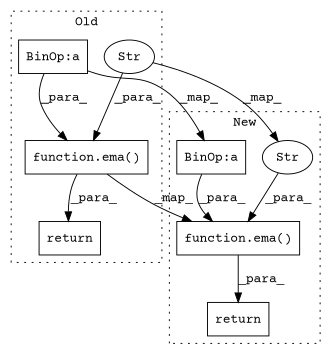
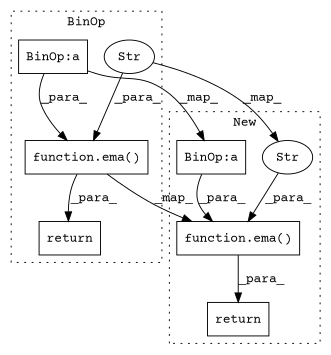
(87, 22) -> (87, 22)
